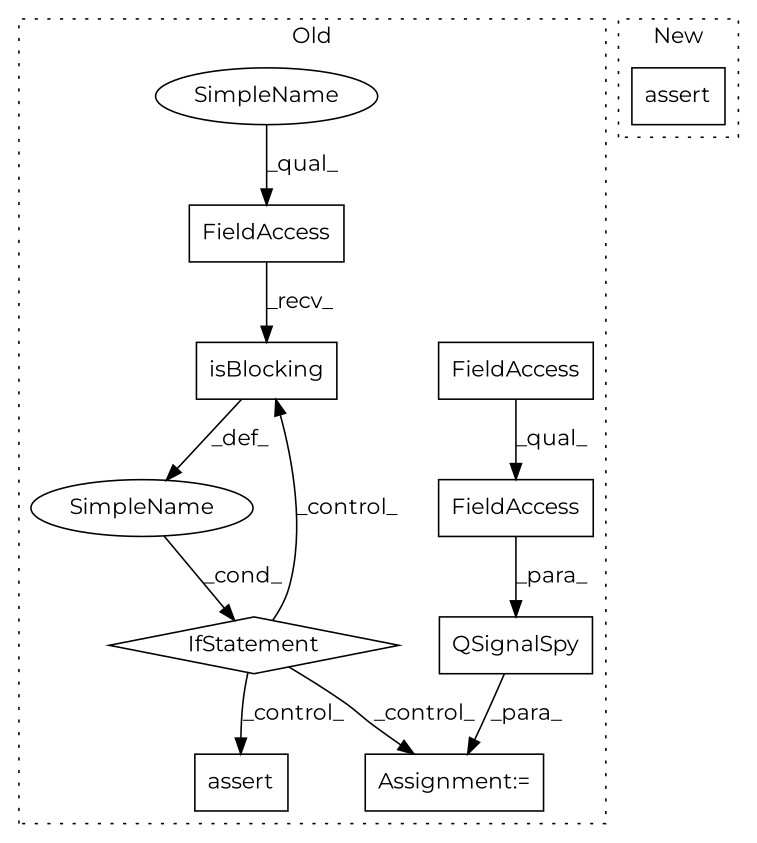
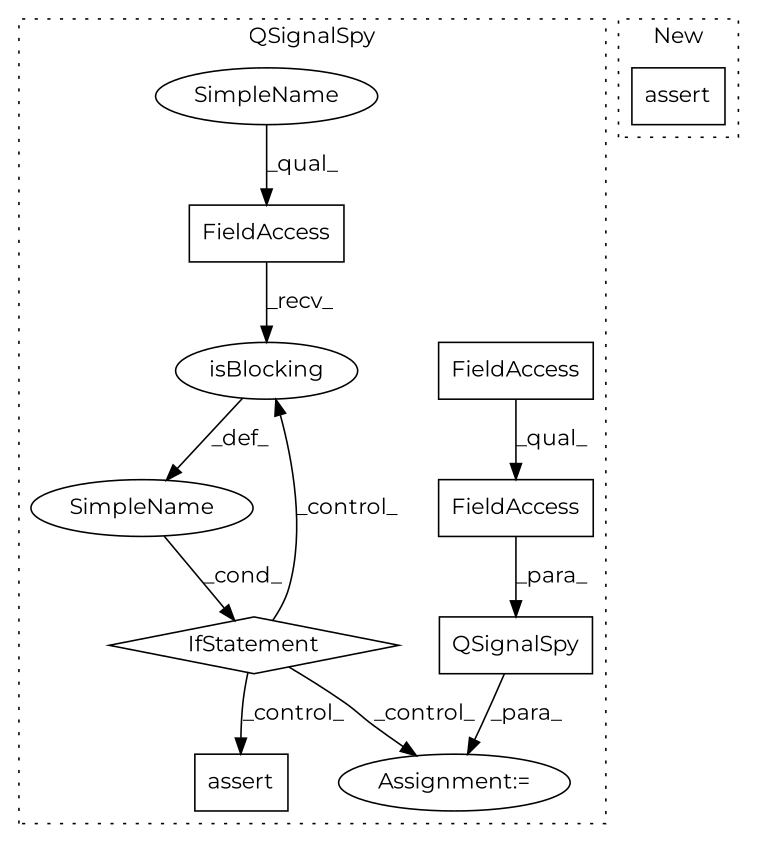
(312, 37) -> (312, 37)
(267, 371) -> (267, 371)
(454, 783) -> (454, 783)
